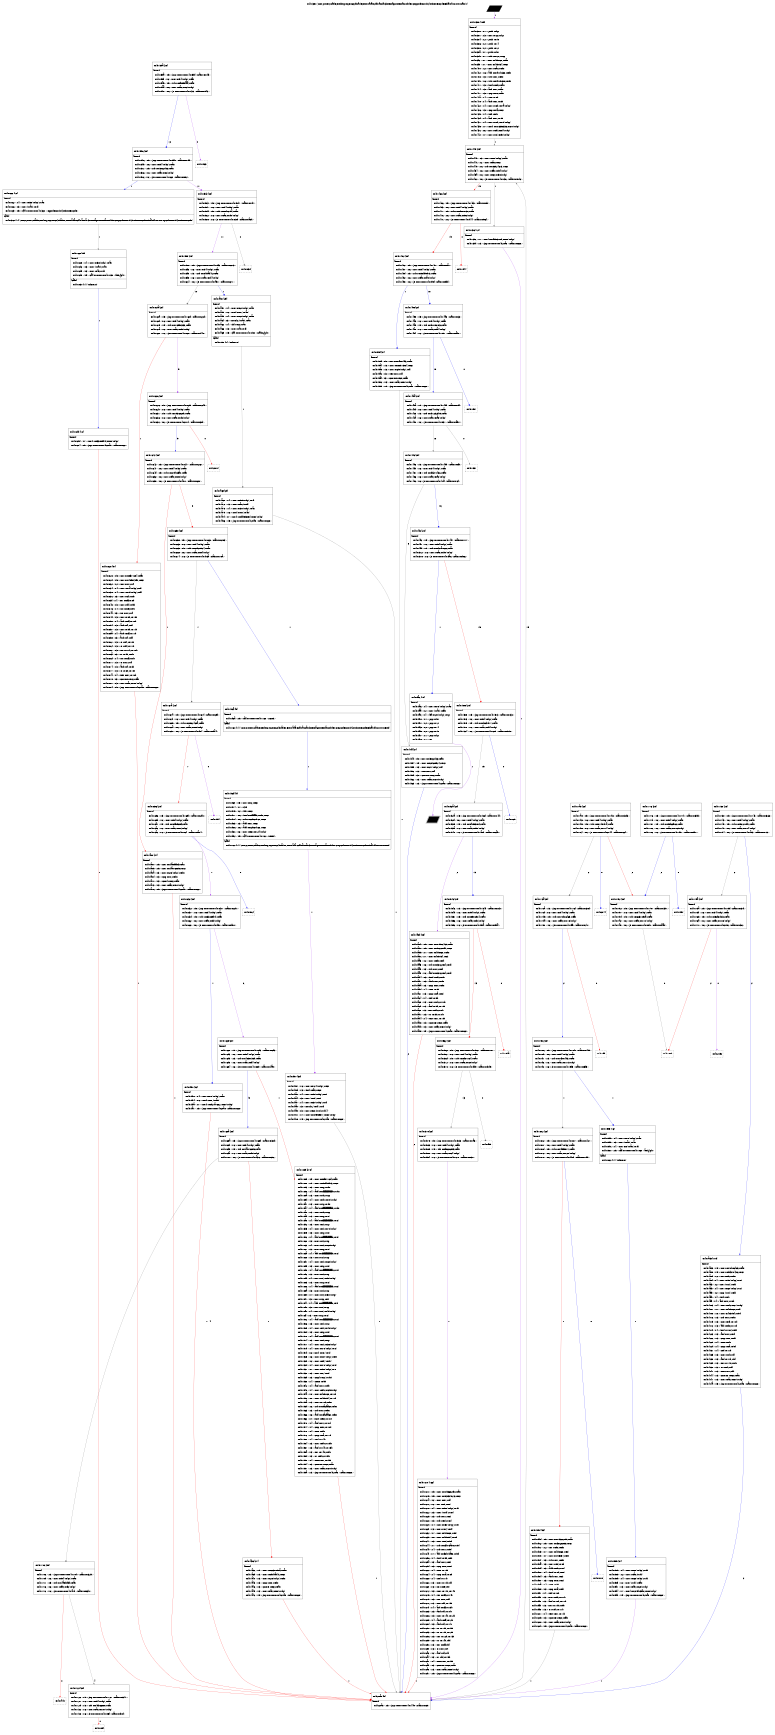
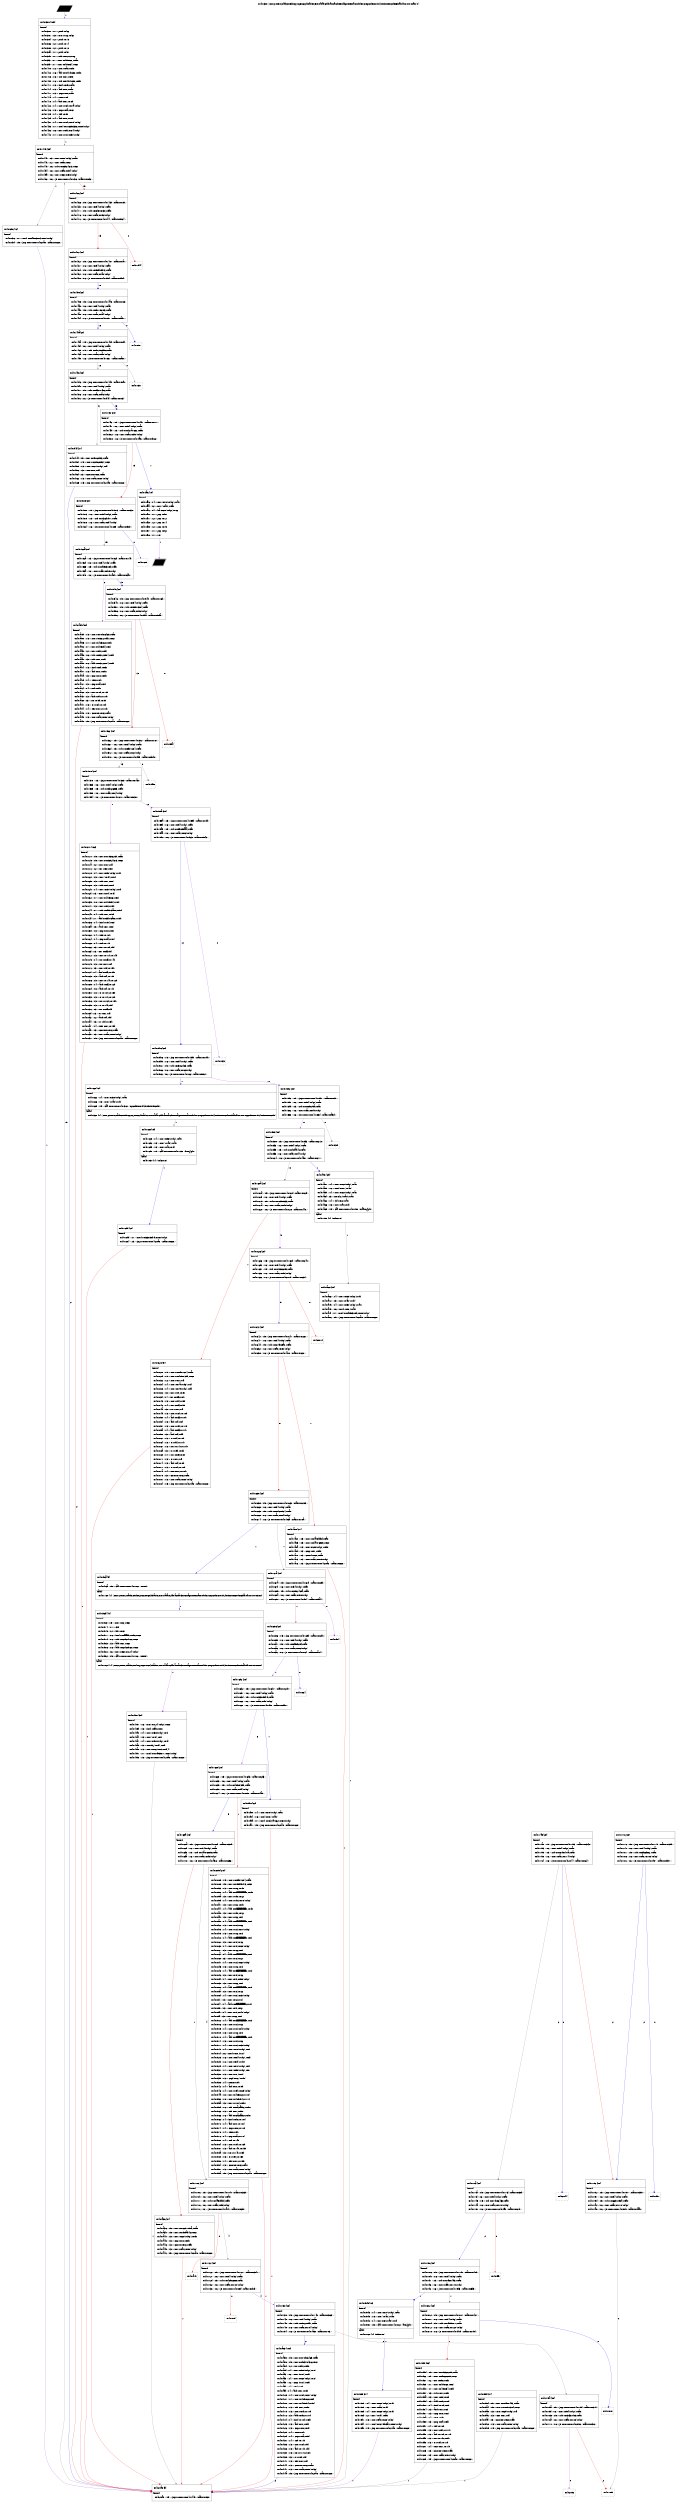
(398, 316) -> none
none -> (145, 804)
none -> (263, 2299)
